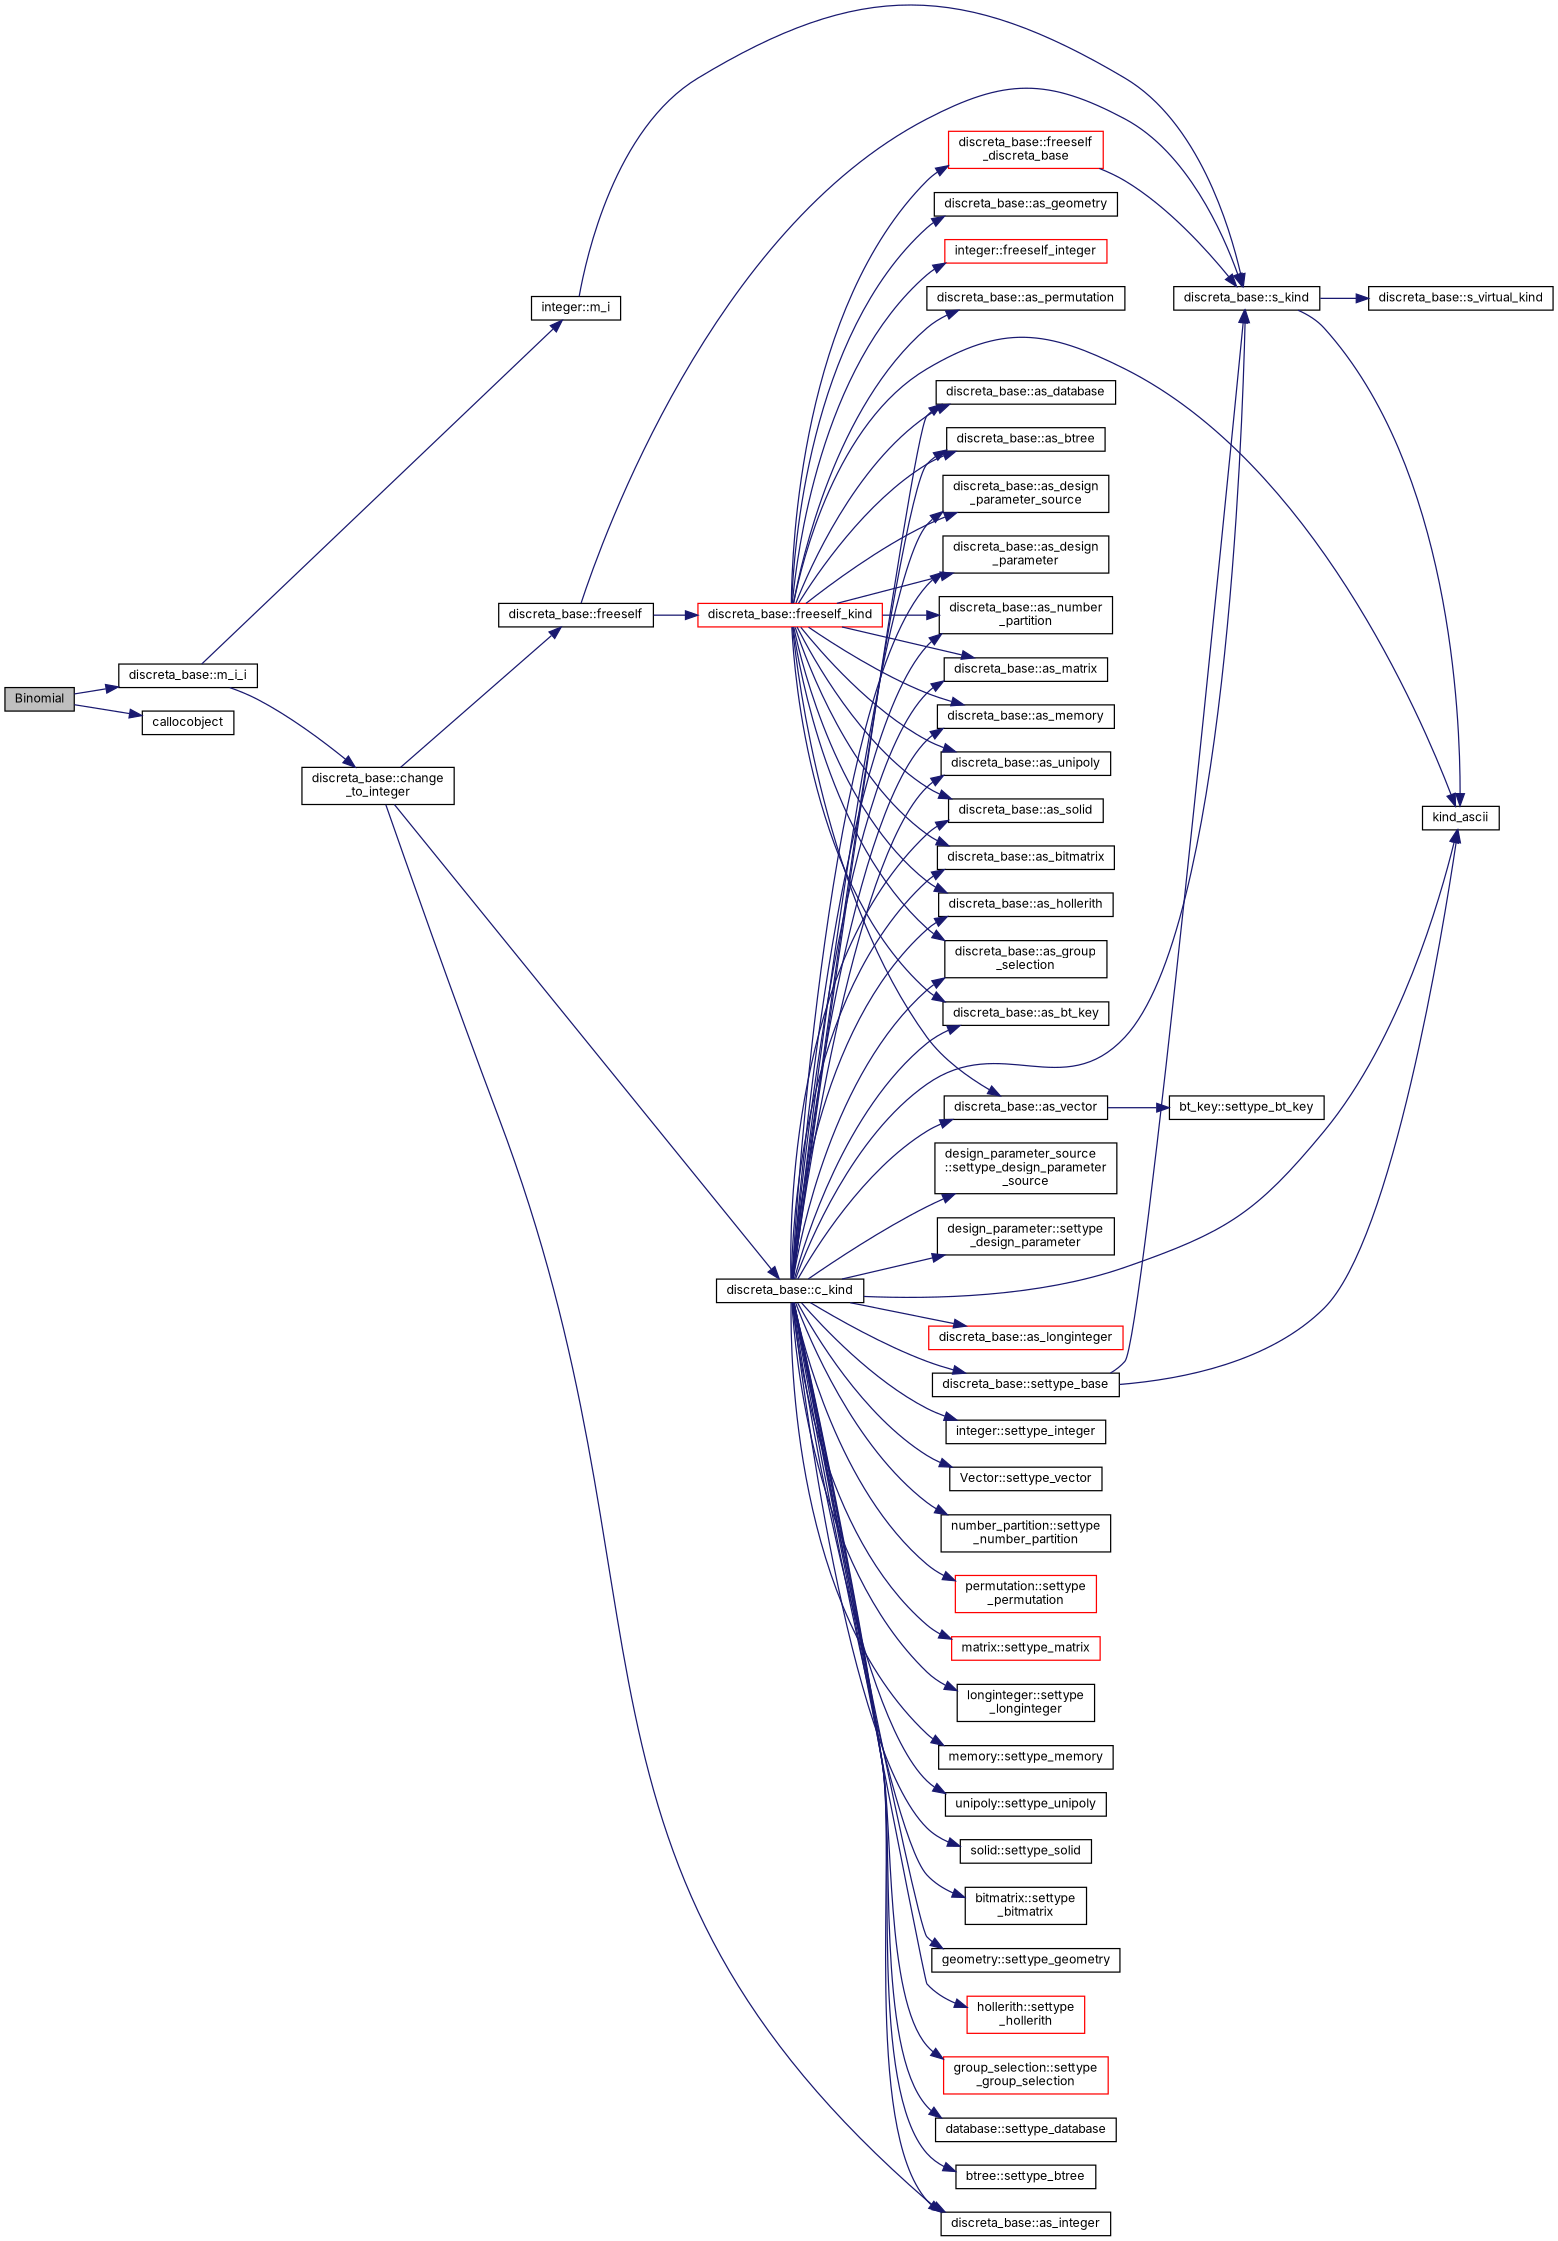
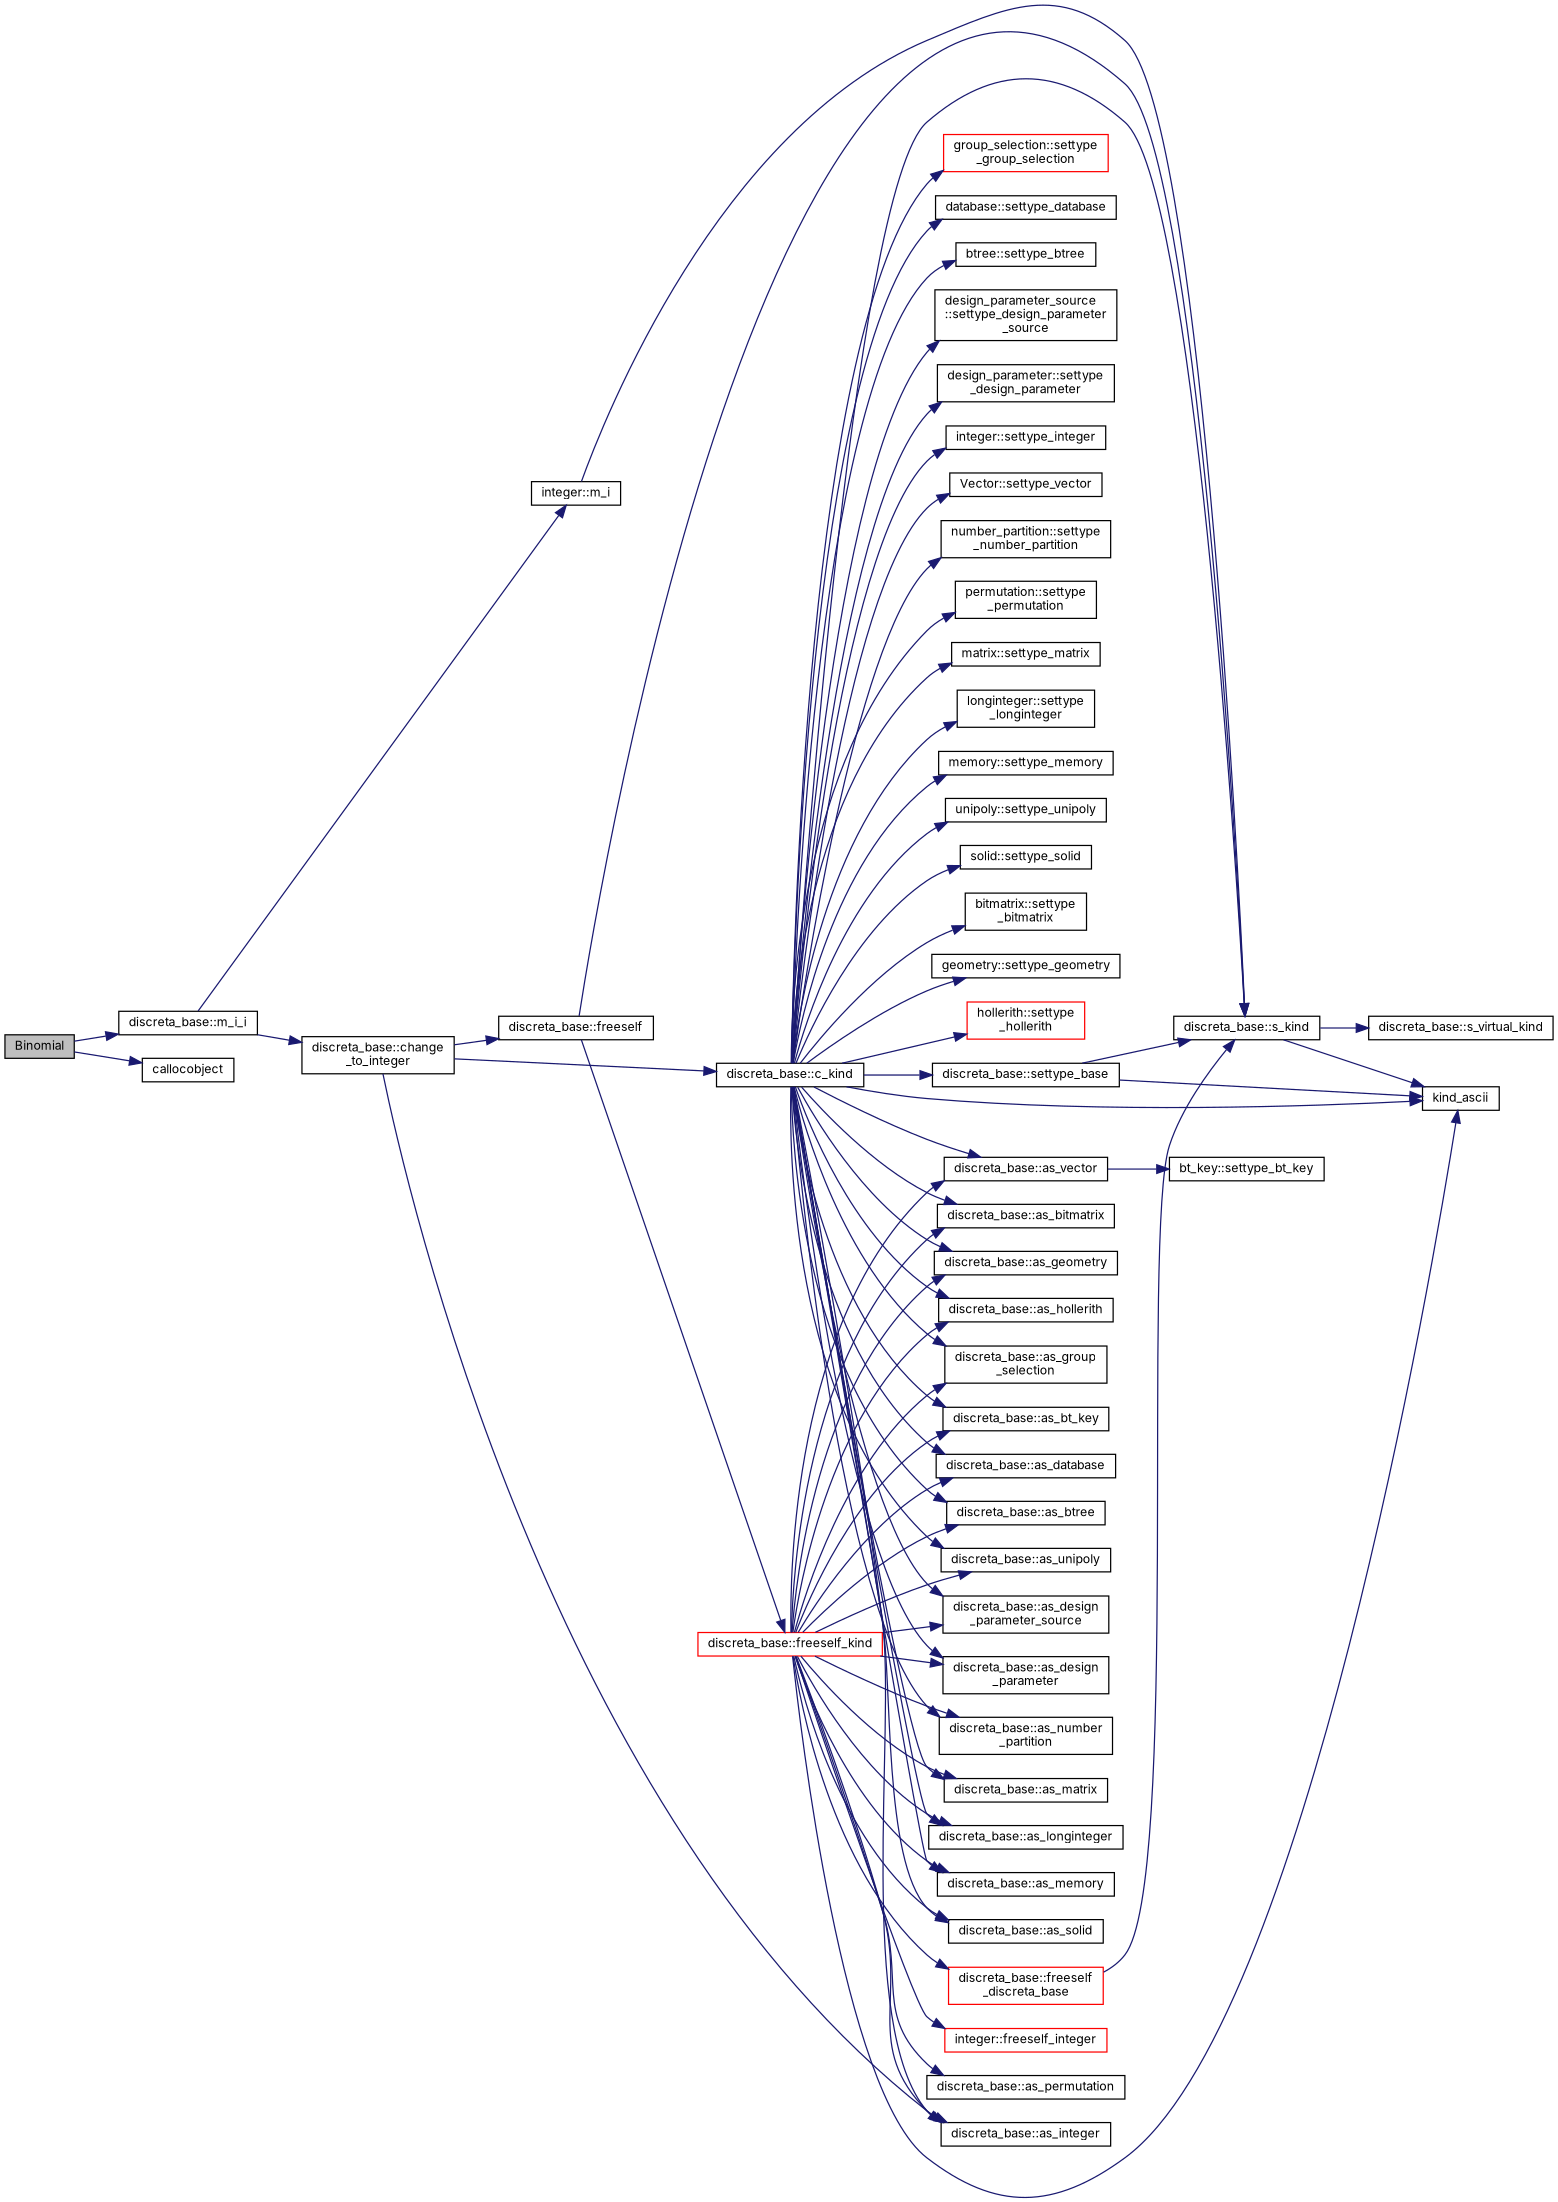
none -> (858, 1177)
(1026, 1338) -> (1026, 1837)
(1026, 1594) -> (1026, 600)
(1026, 1648) -> (1026, 654)
none -> (857, 1749)
none -> (875, 1887)
